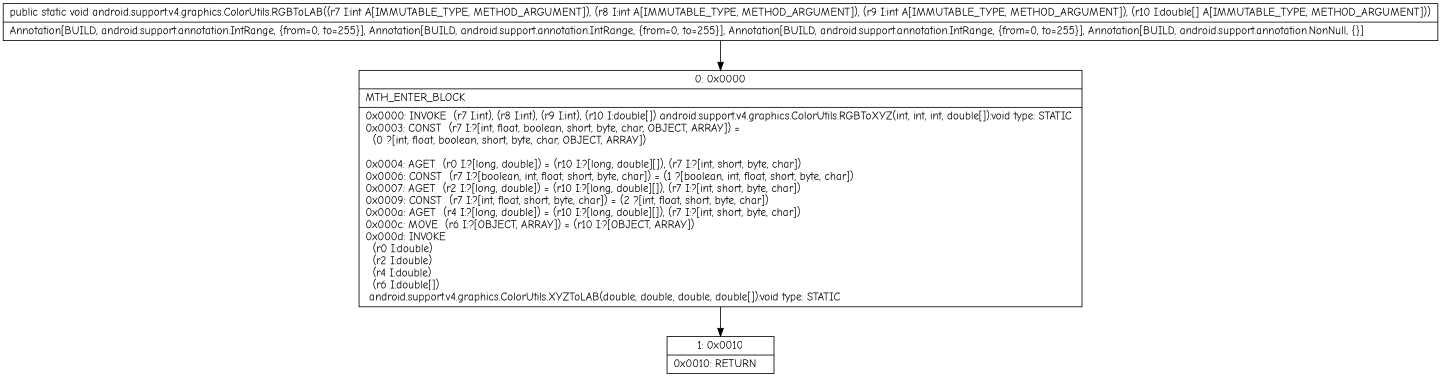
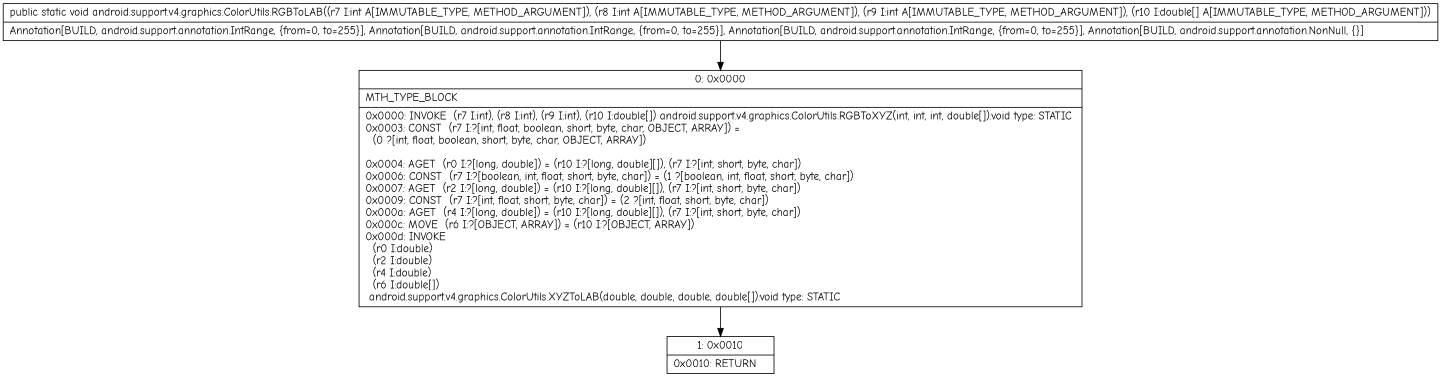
(415, 98) -> (412, 98)
